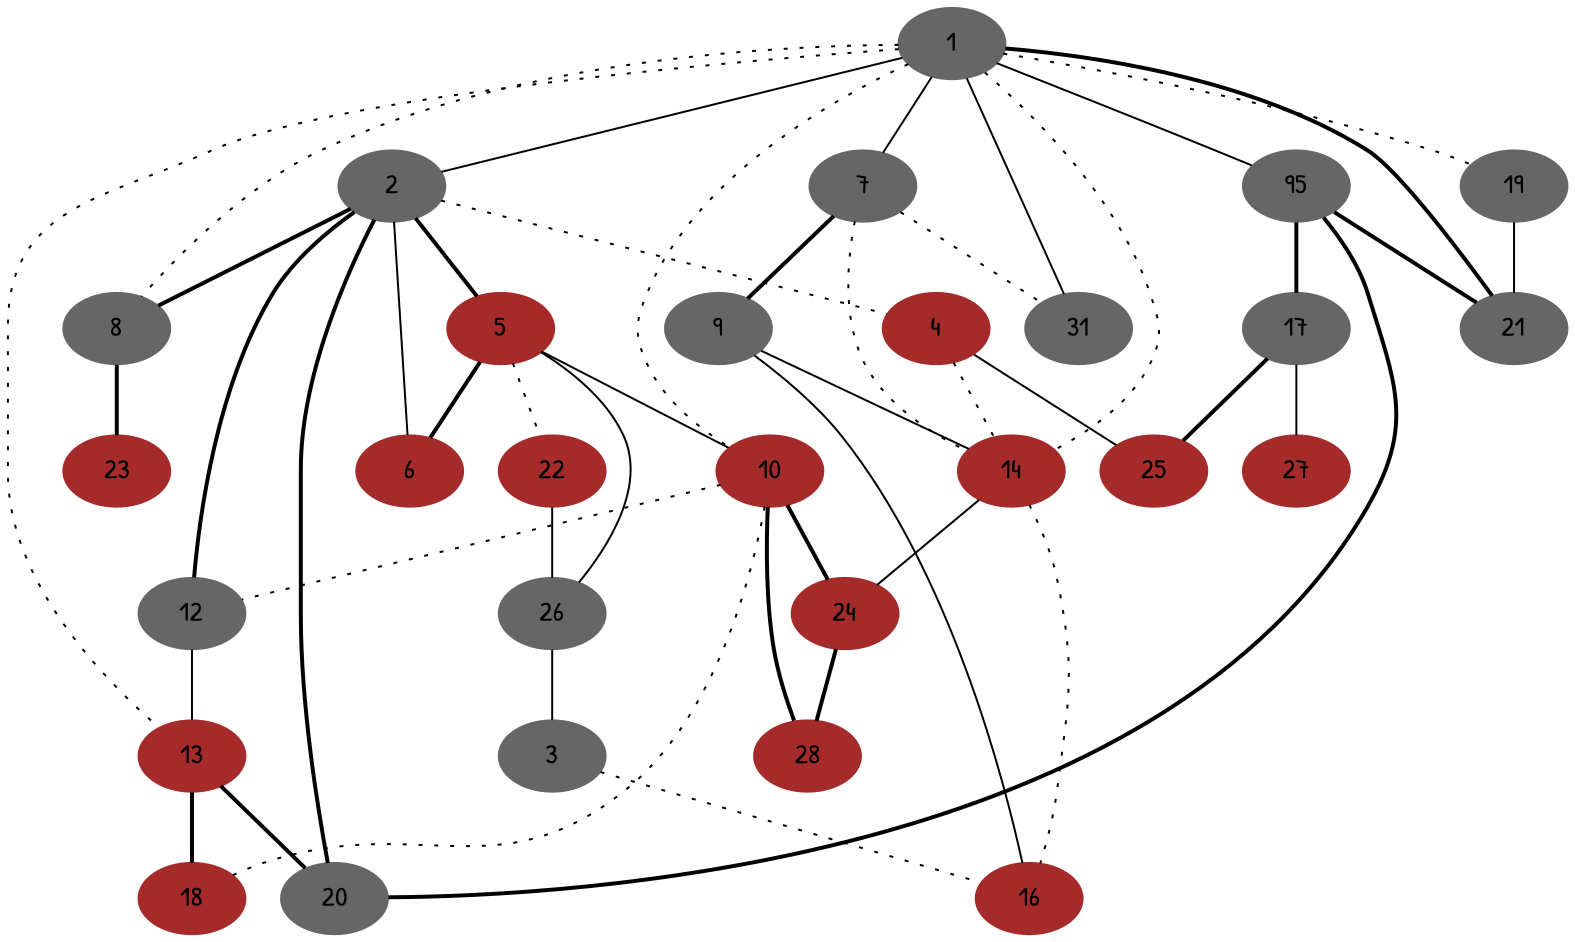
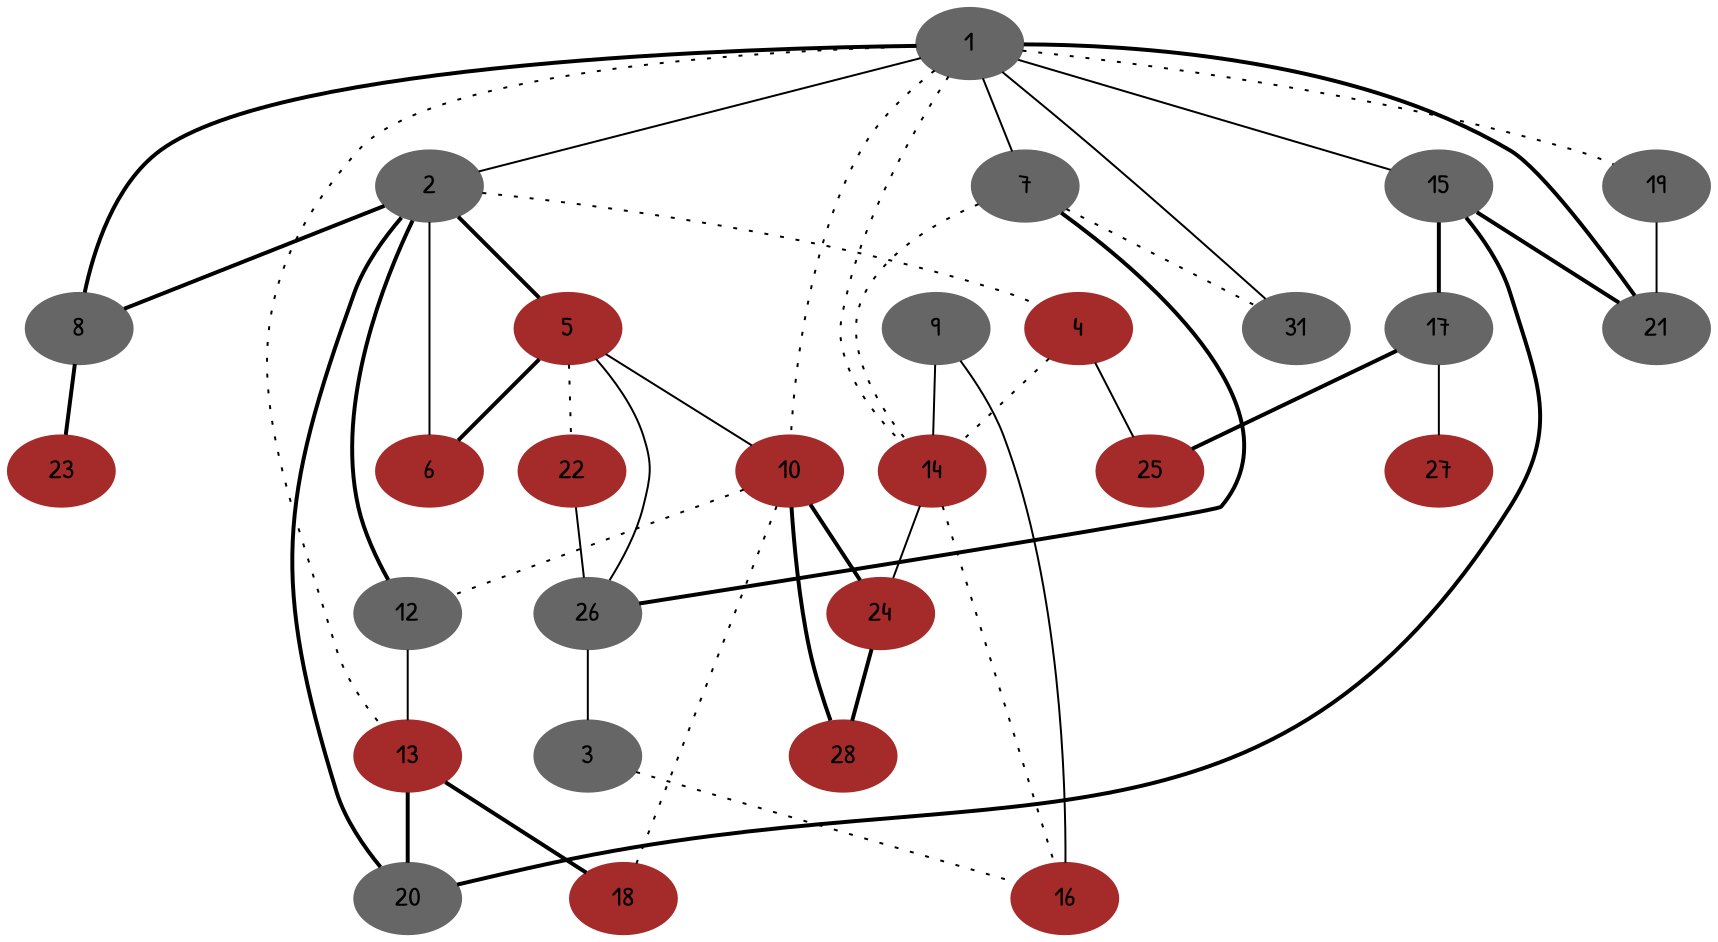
(411, 115) -> (451, 74)
(1296, 186) -> (1439, 186)
(791, 257) -> (1113, 527)
